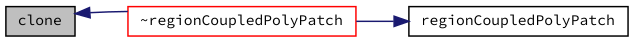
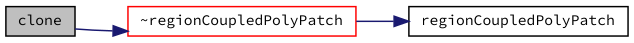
(109, 12) -> (94, 30)
